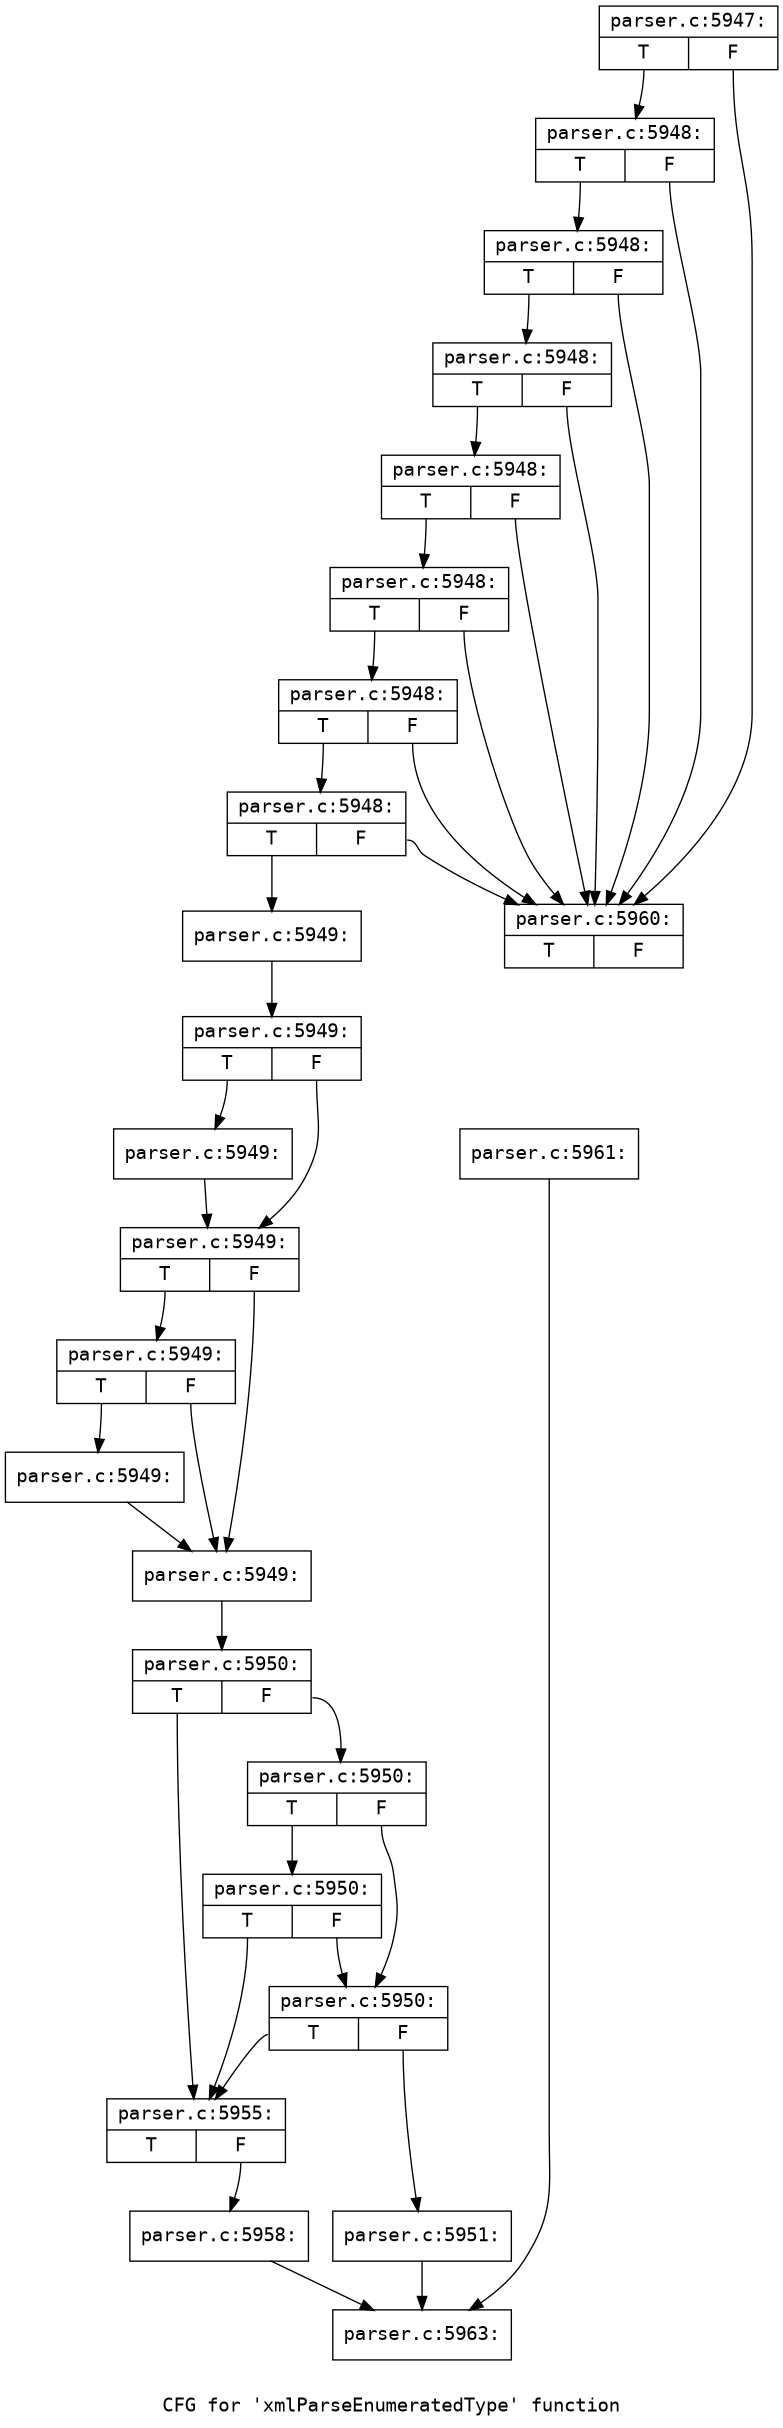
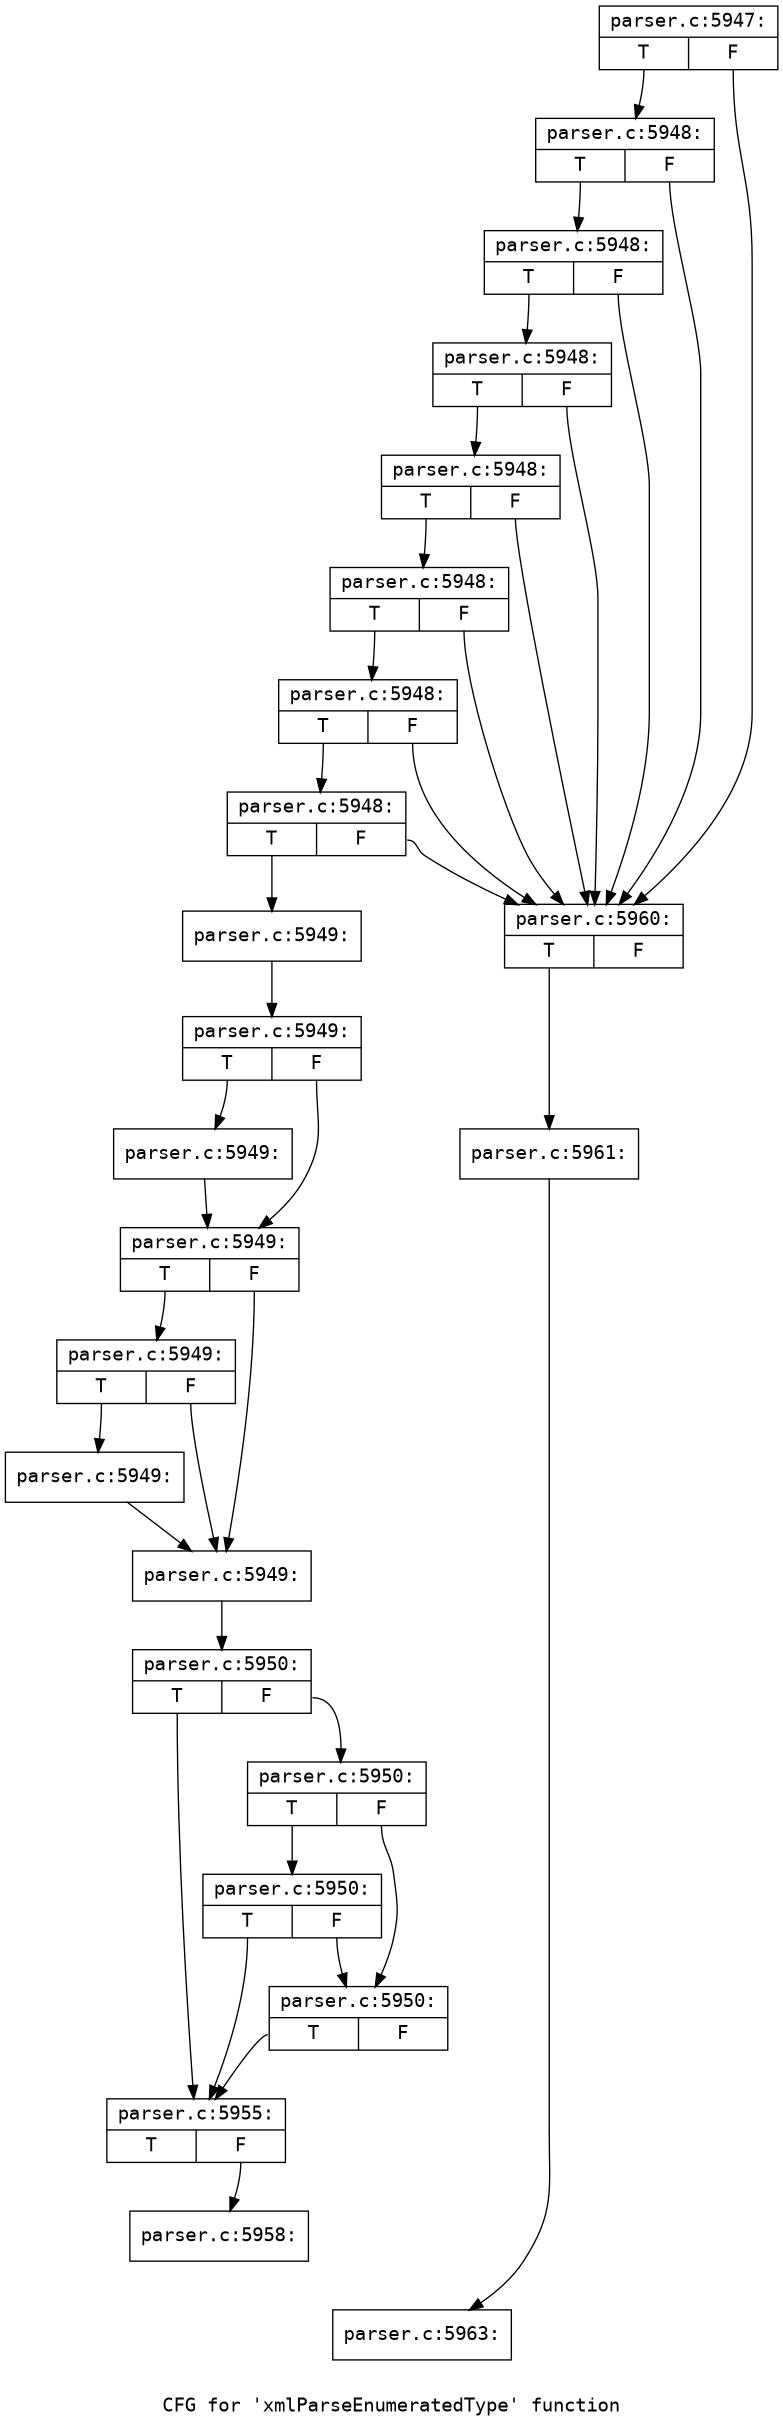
none -> (549, 1042)
(422, 2236) -> none
(316, 2283) -> none
